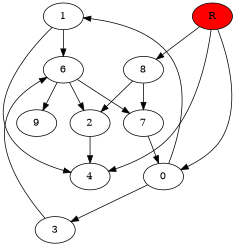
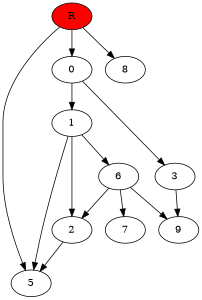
(143, 93) -> none
(120, 94) -> (72, 173)
(152, 146) -> none
(6, 148) -> (177, 200)
(90, 177) -> (31, 283)
